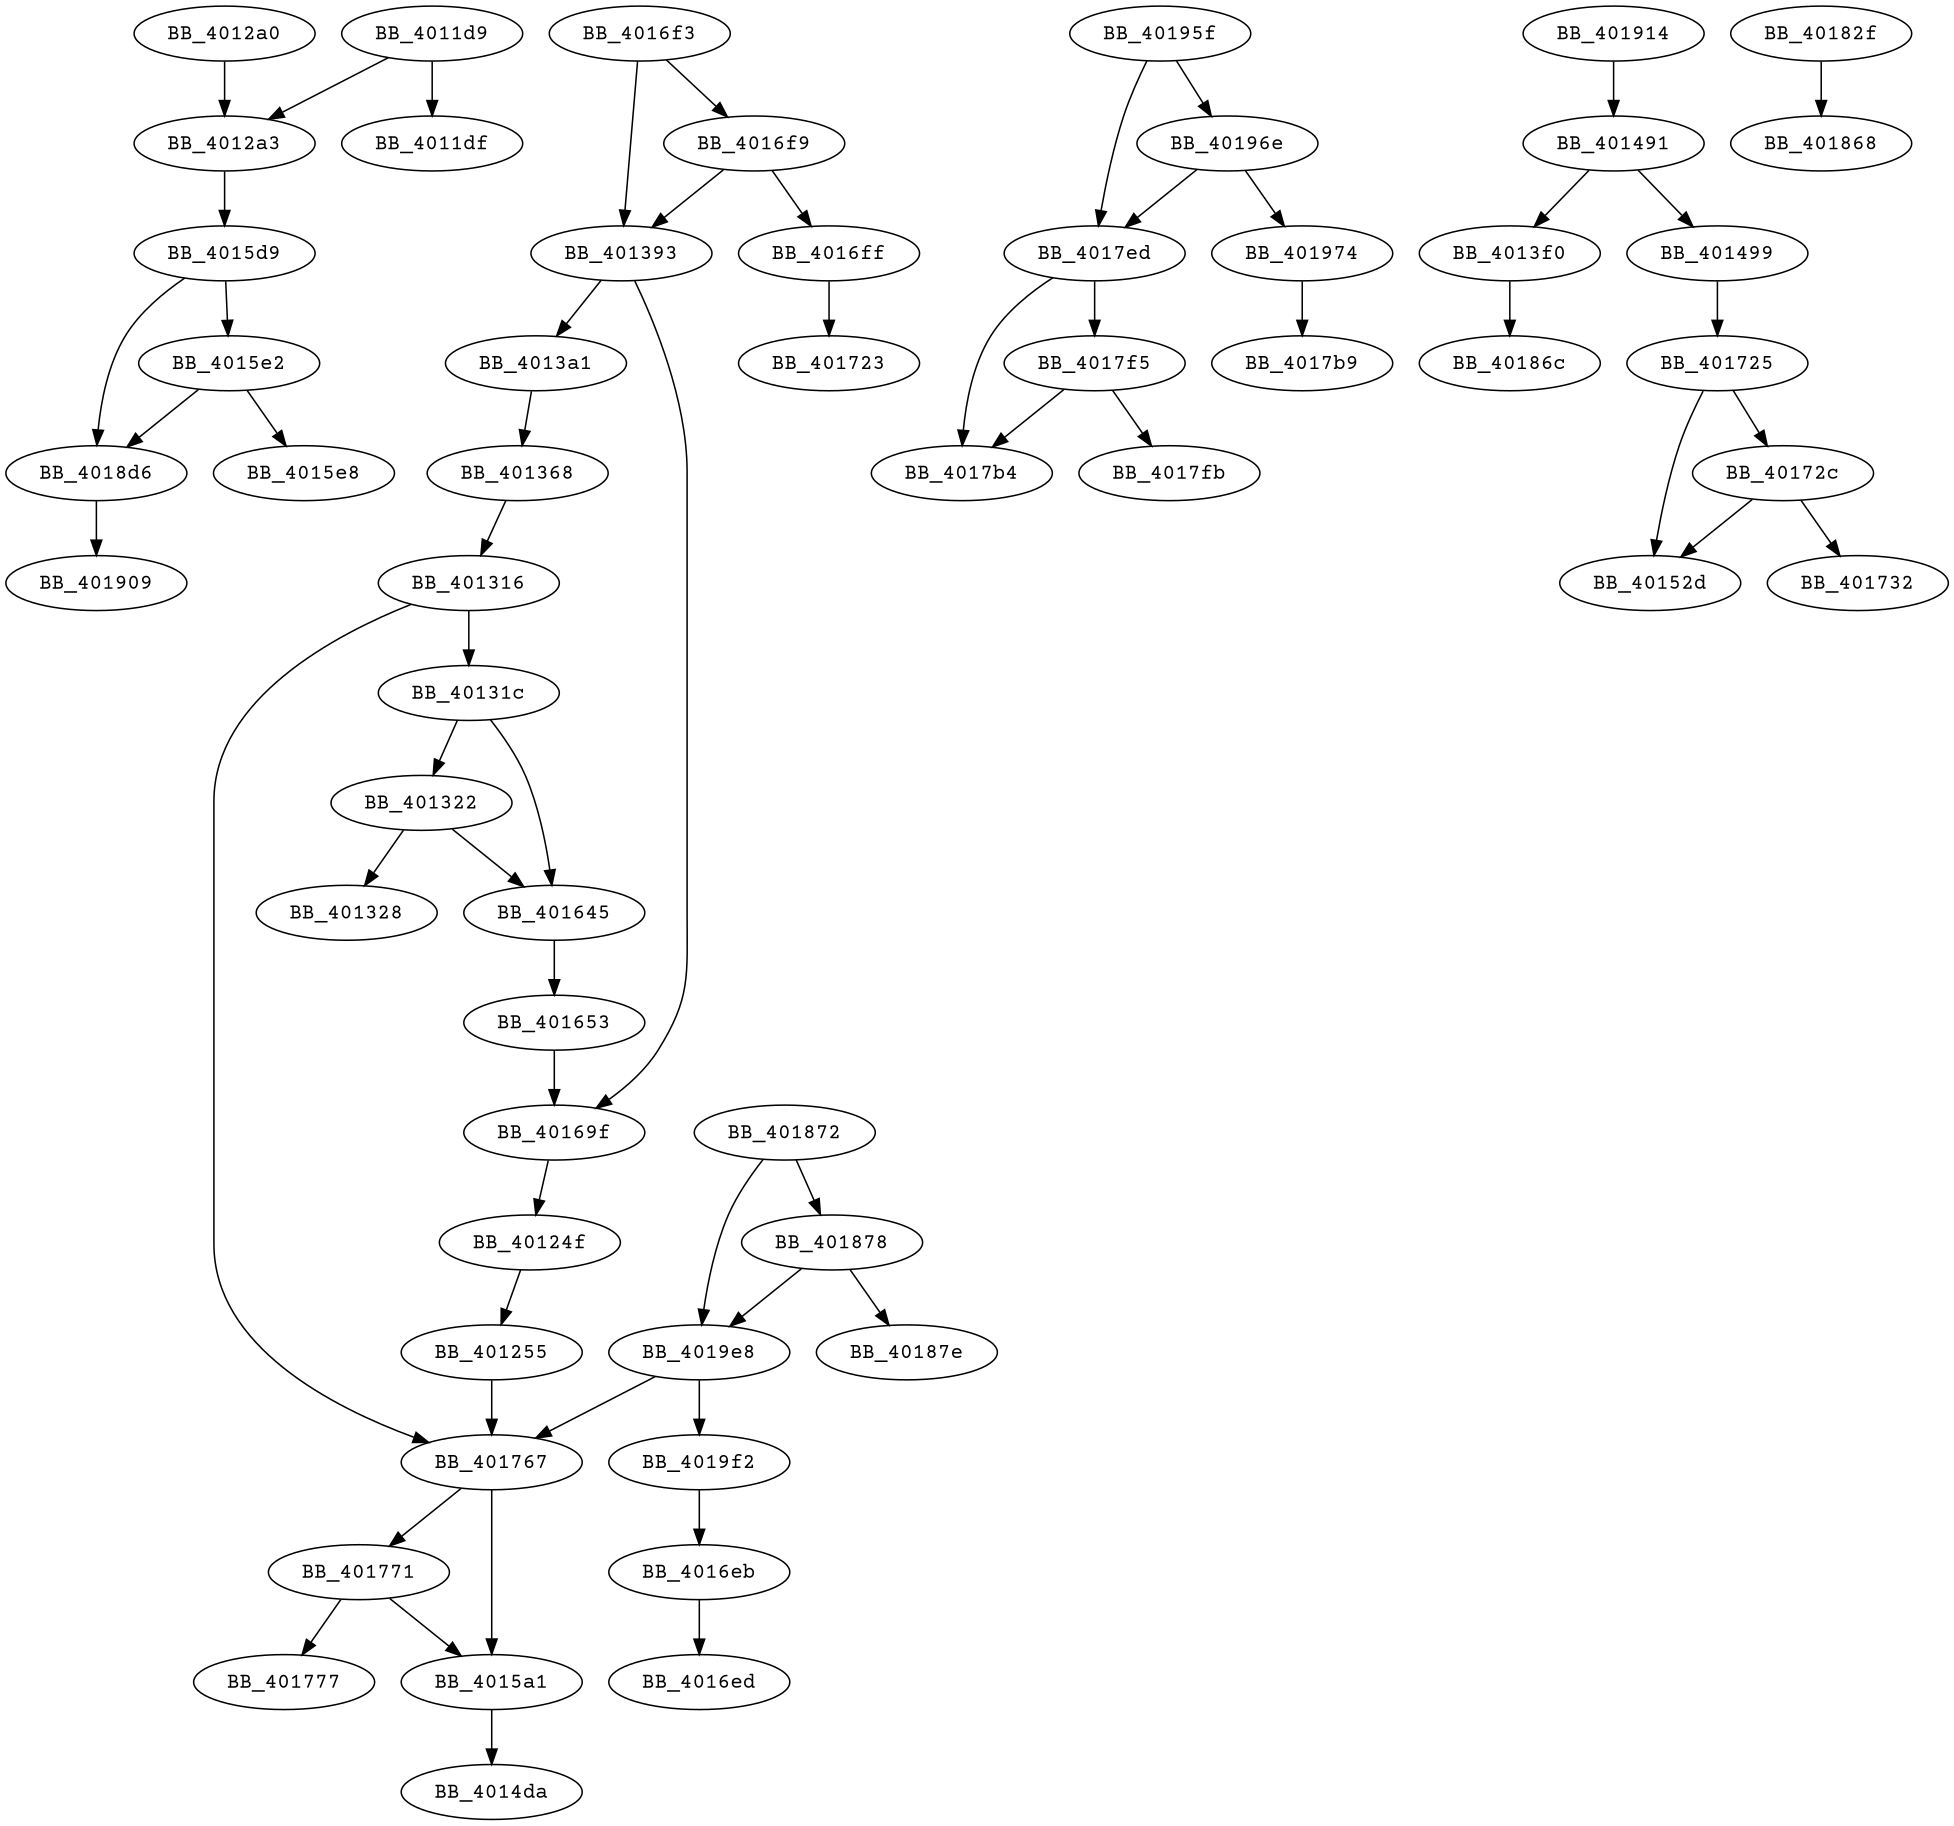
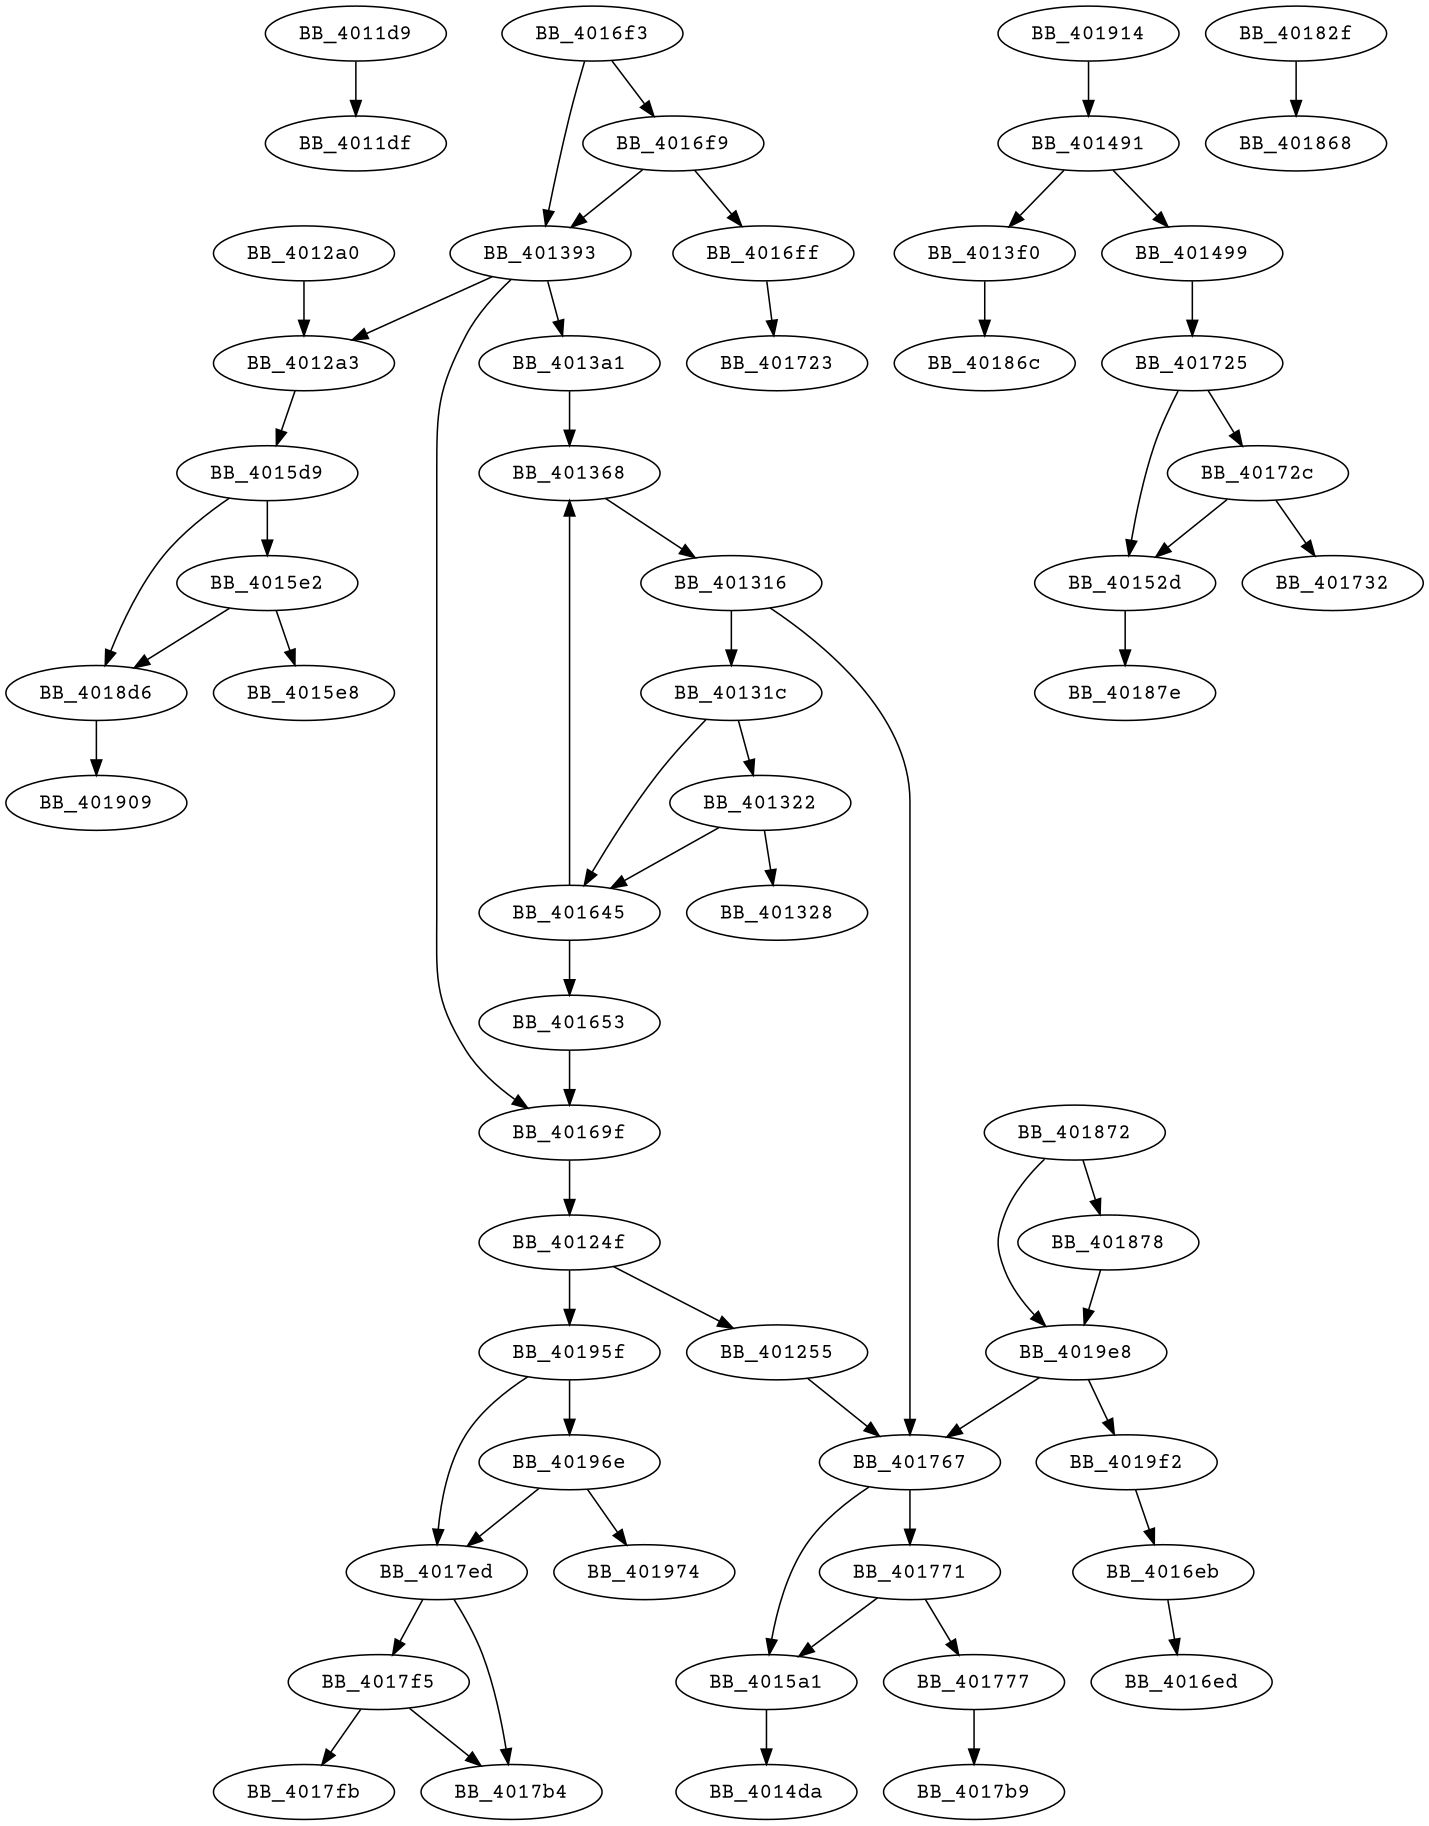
(335, 85) -> (429, 305)
(1302, 301) -> (974, 1730)
none -> (570, 701)
none -> (570, 1290)
(865, 1291) -> (1125, 631)
